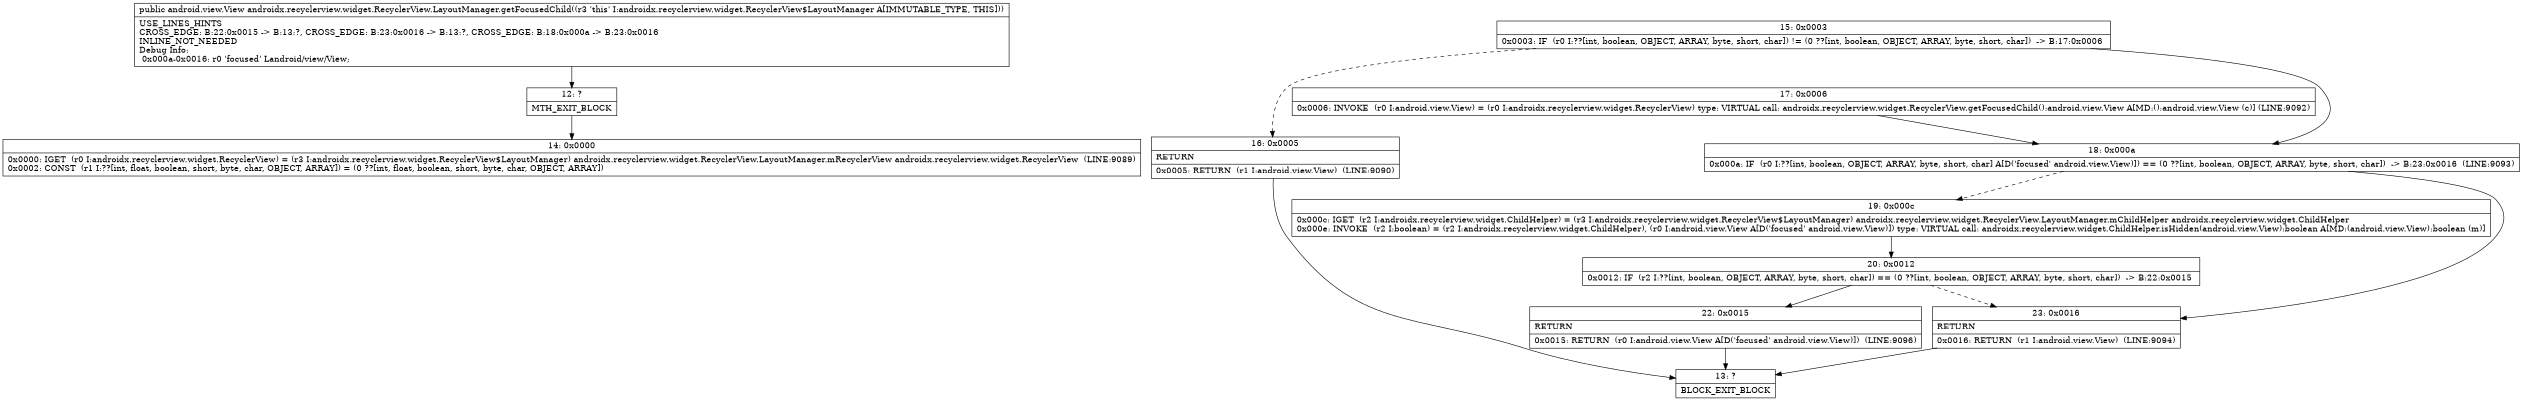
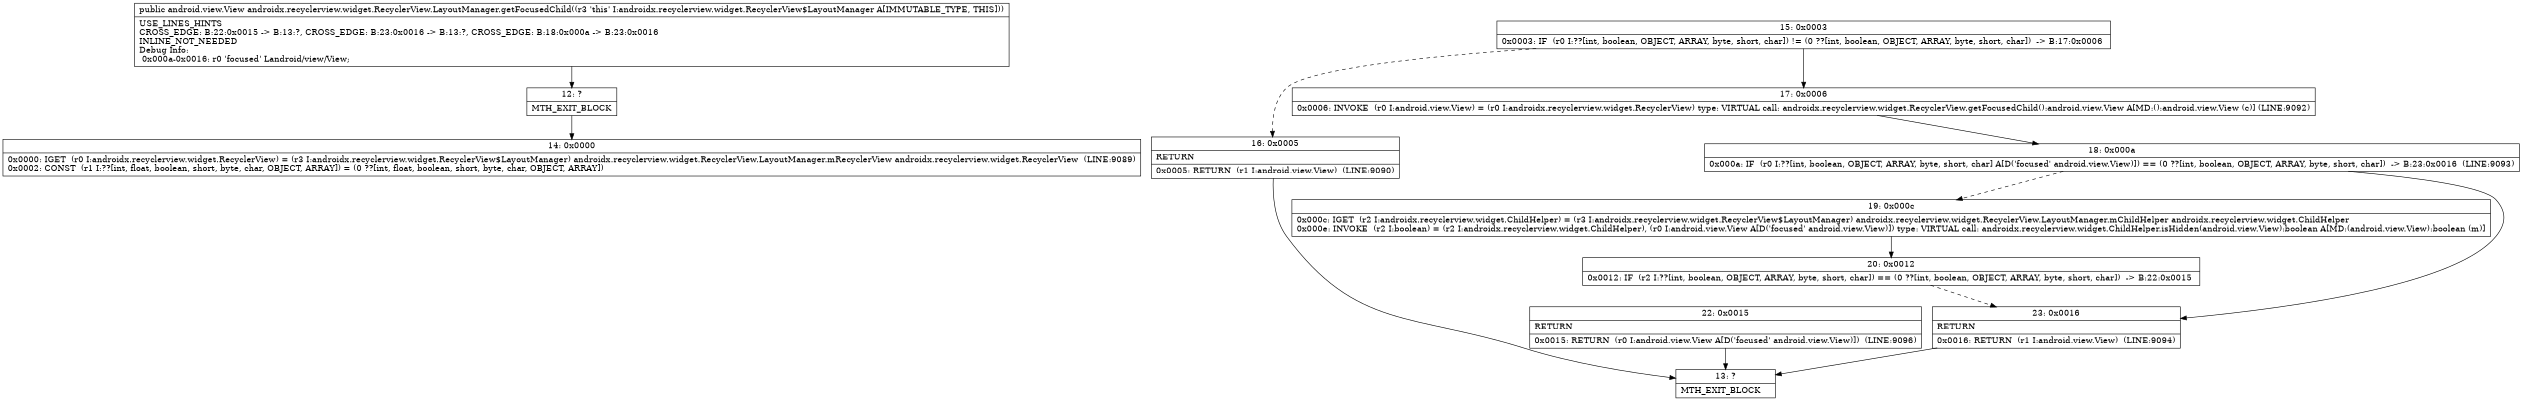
(2251, 66) -> (1804, 65)
(1822, 295) -> none
(1726, 390) -> (1721, 390)
